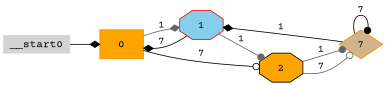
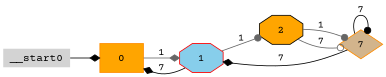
(281, 26) -> (281, 58)
(198, 61) -> none
